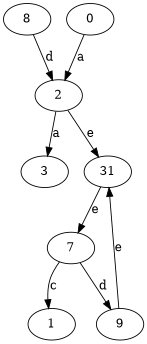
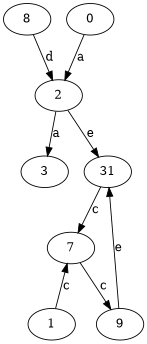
(96, 210) -> (96, 210)
(50, 280) -> (60, 290)
(103, 286) -> (103, 286)
